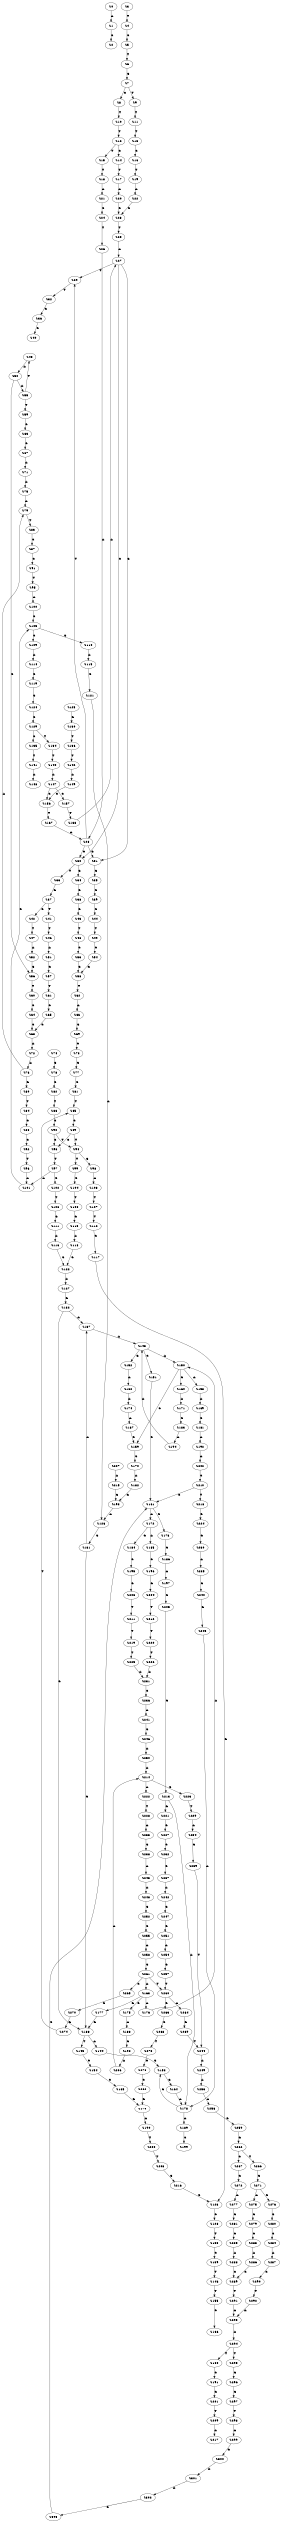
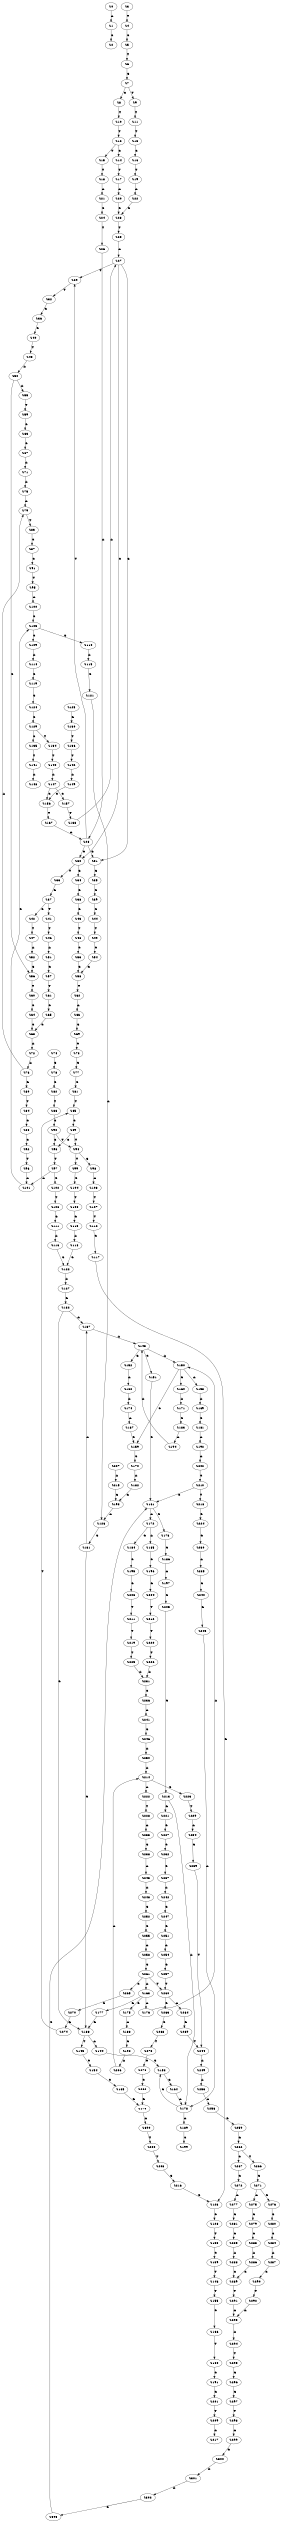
(27, 377) -> (32, 346)
(146, 2128) -> (146, 2128)
(225, 2353) -> (214, 2346)
